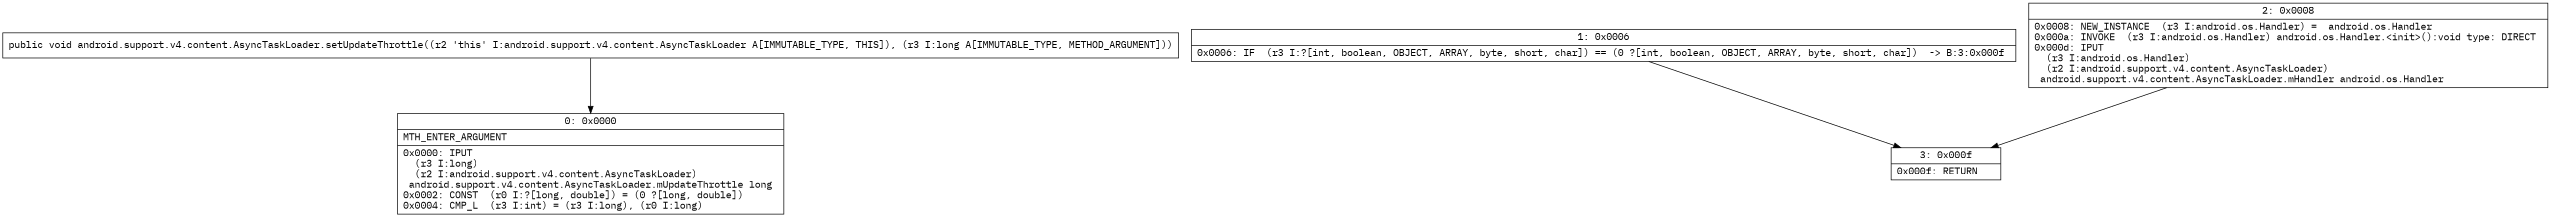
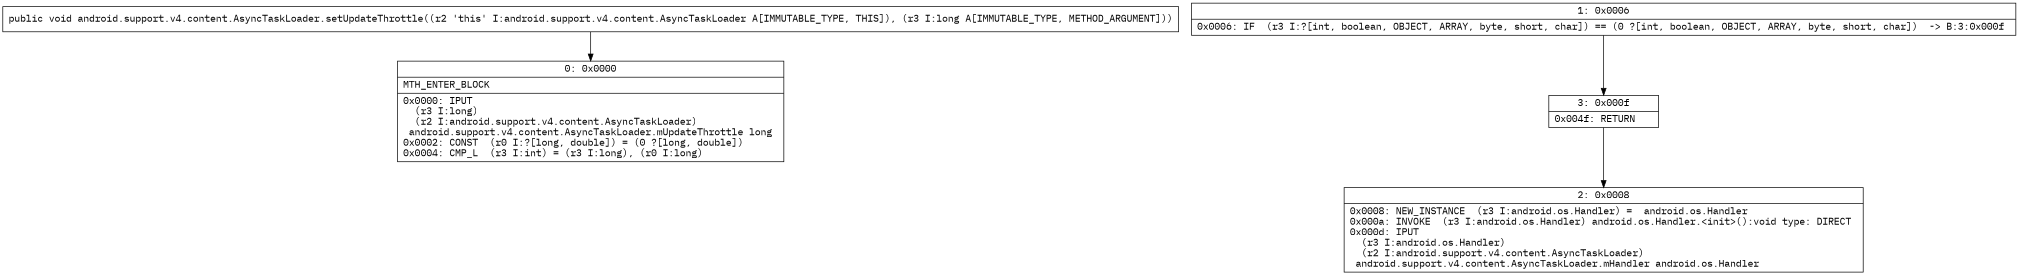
(2082, 117) -> (1604, 154)
(455, 137) -> (446, 85)
(1946, 172) -> (1604, 119)
